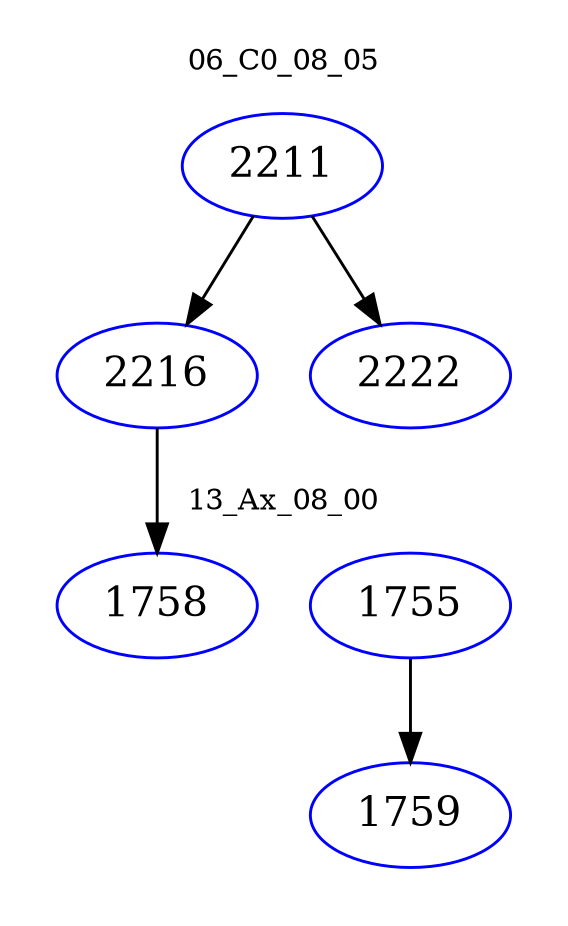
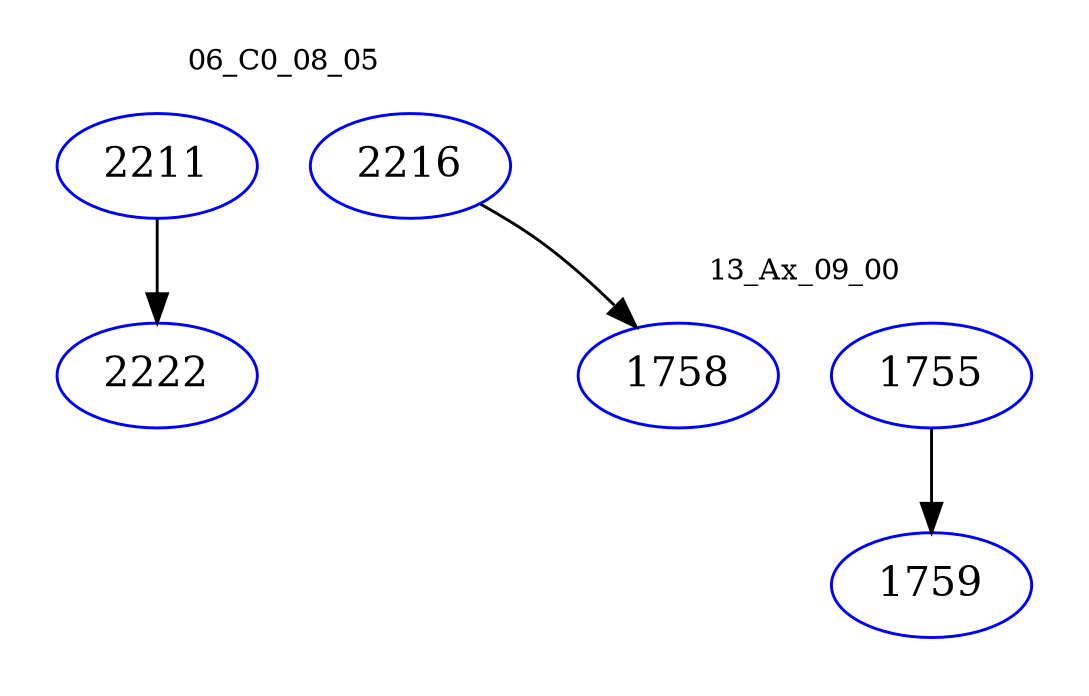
(228, 258) -> none
(284, 502) -> (805, 272)
